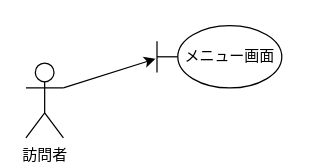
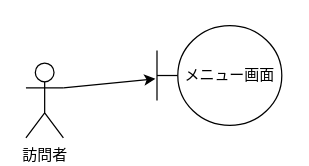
(219, 57) -> (219, 76)
